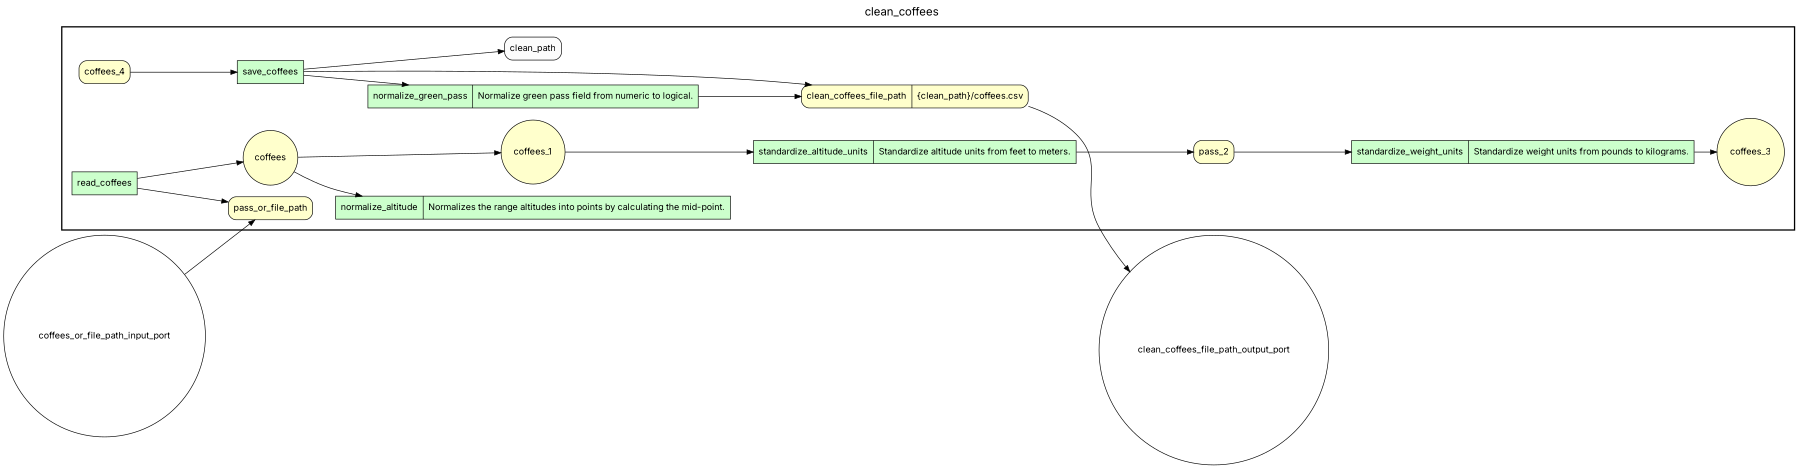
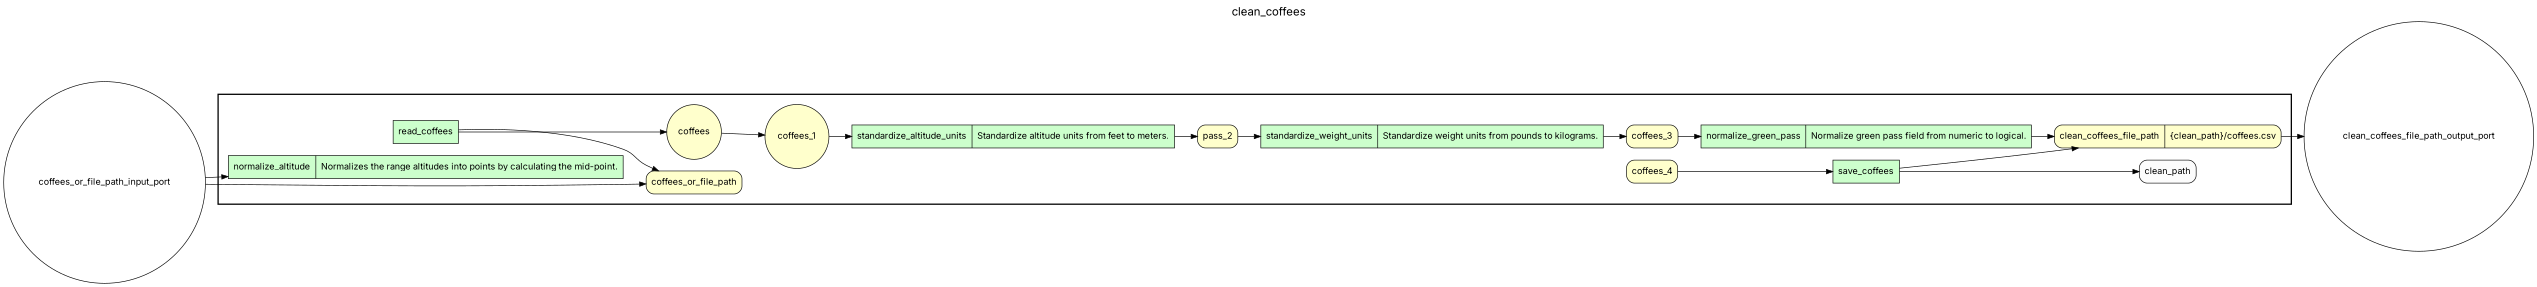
(353, 80) -> (1686, 136)
(1751, 152) -> (1652, 136)
(324, 186) -> (213, 177)
(270, 208) -> (694, 182)
